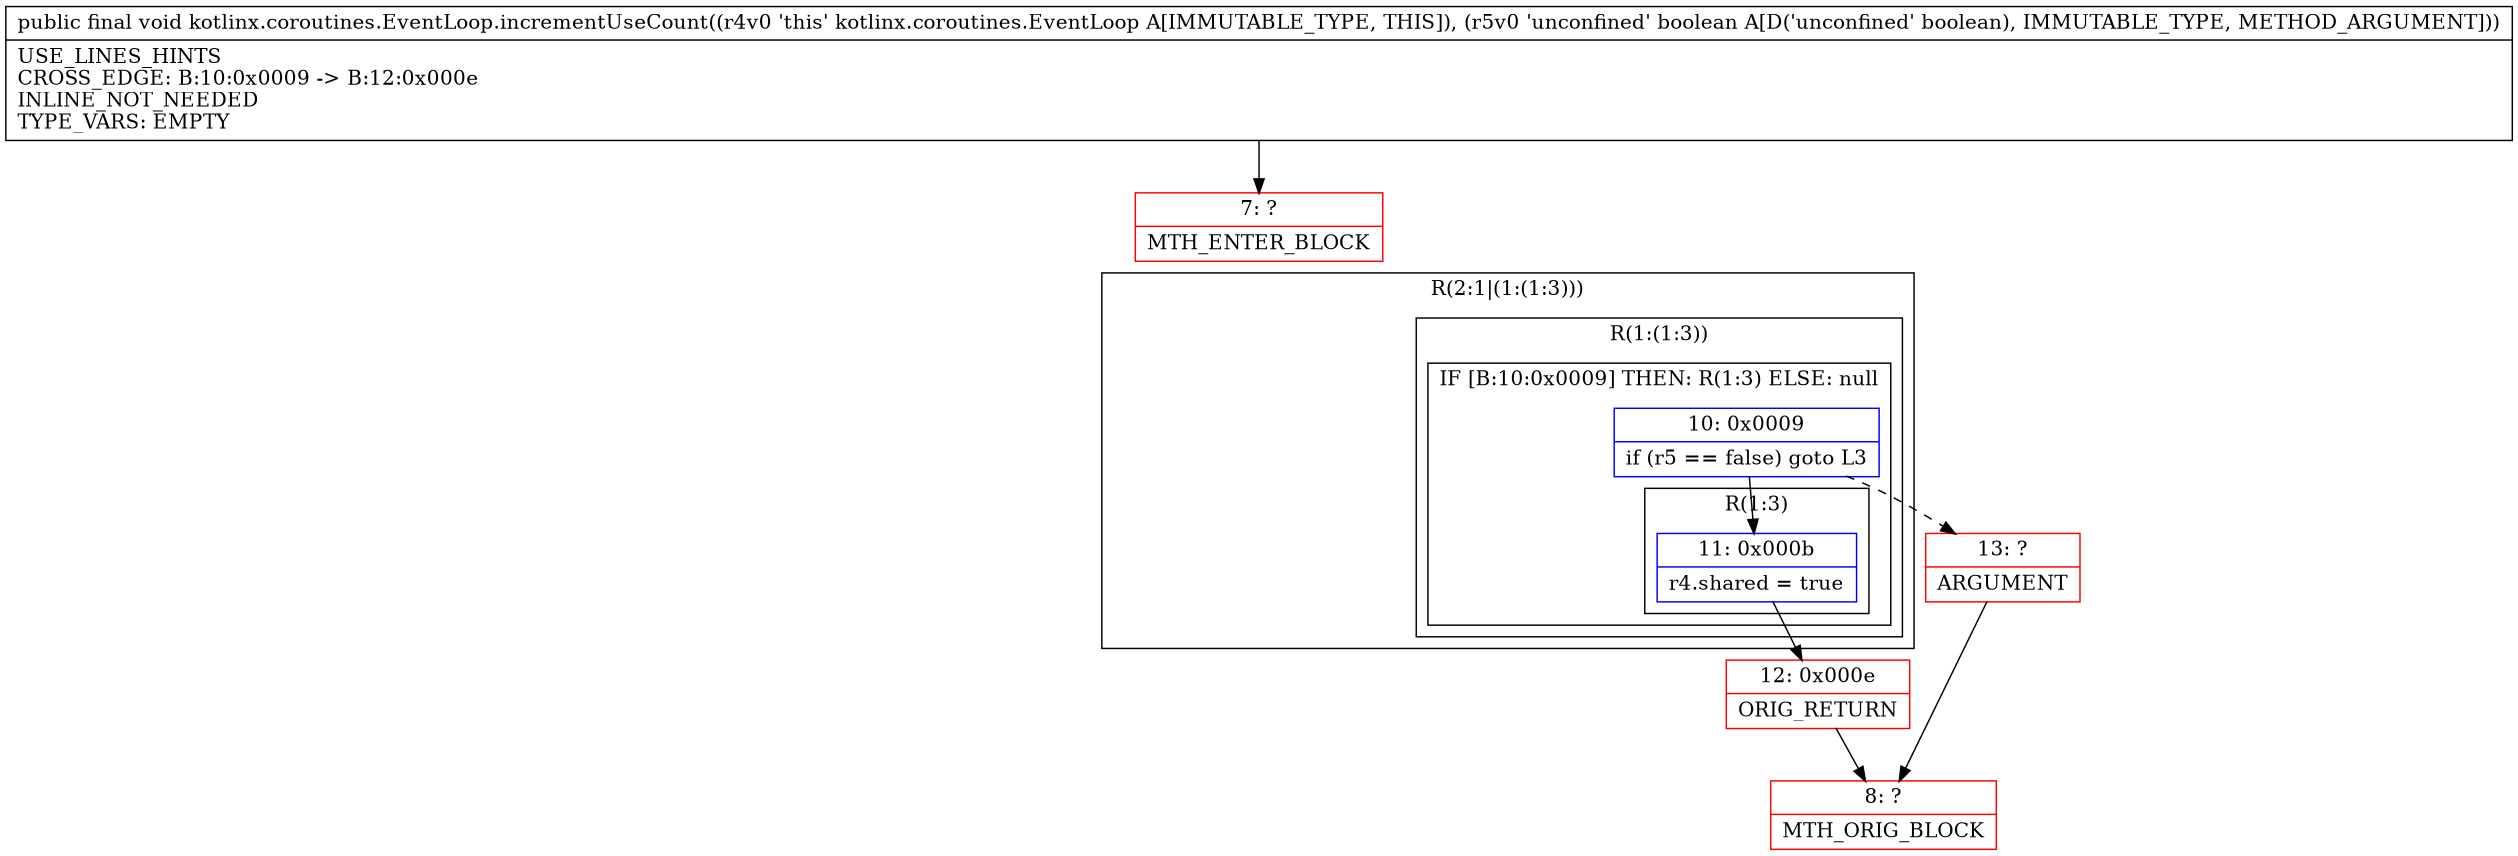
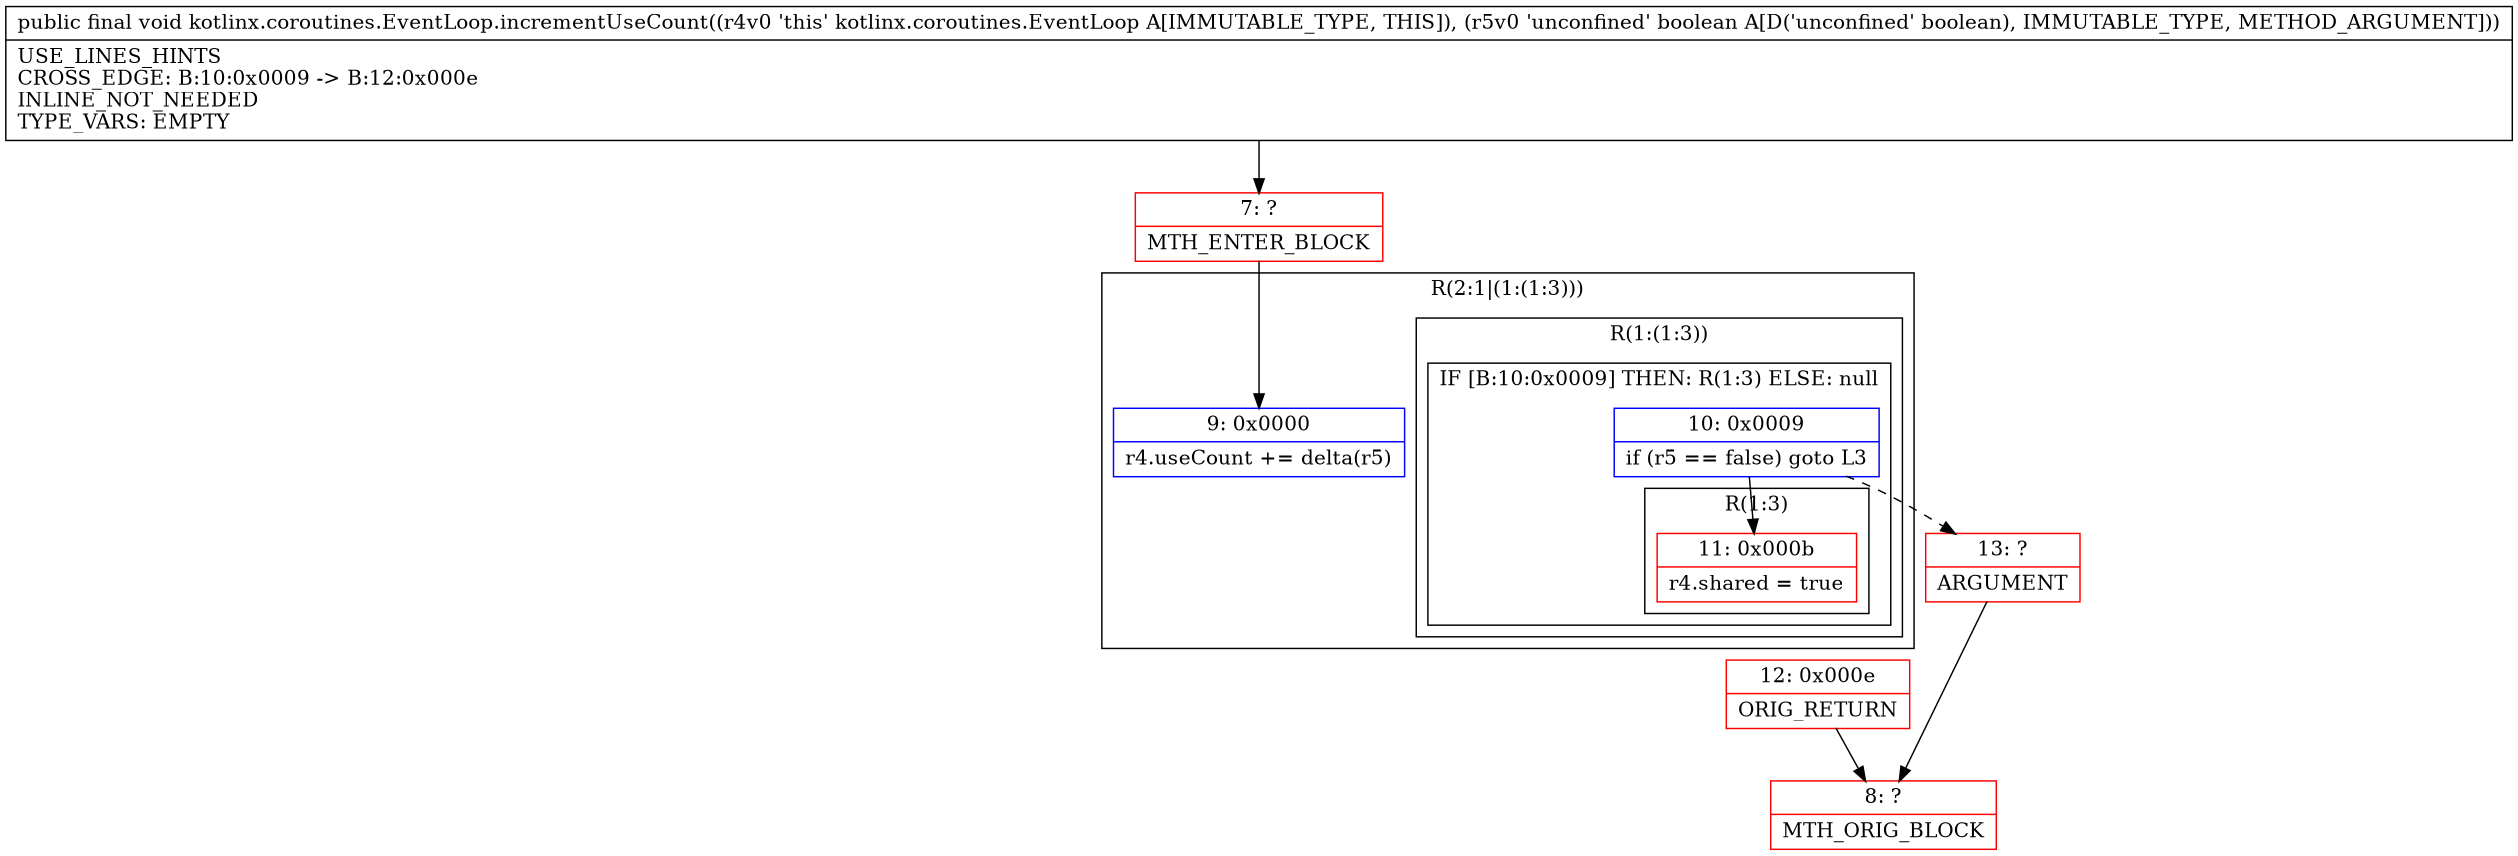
none -> (1259, 442)
(1757, 568) -> (1757, 568)
(1784, 624) -> none
